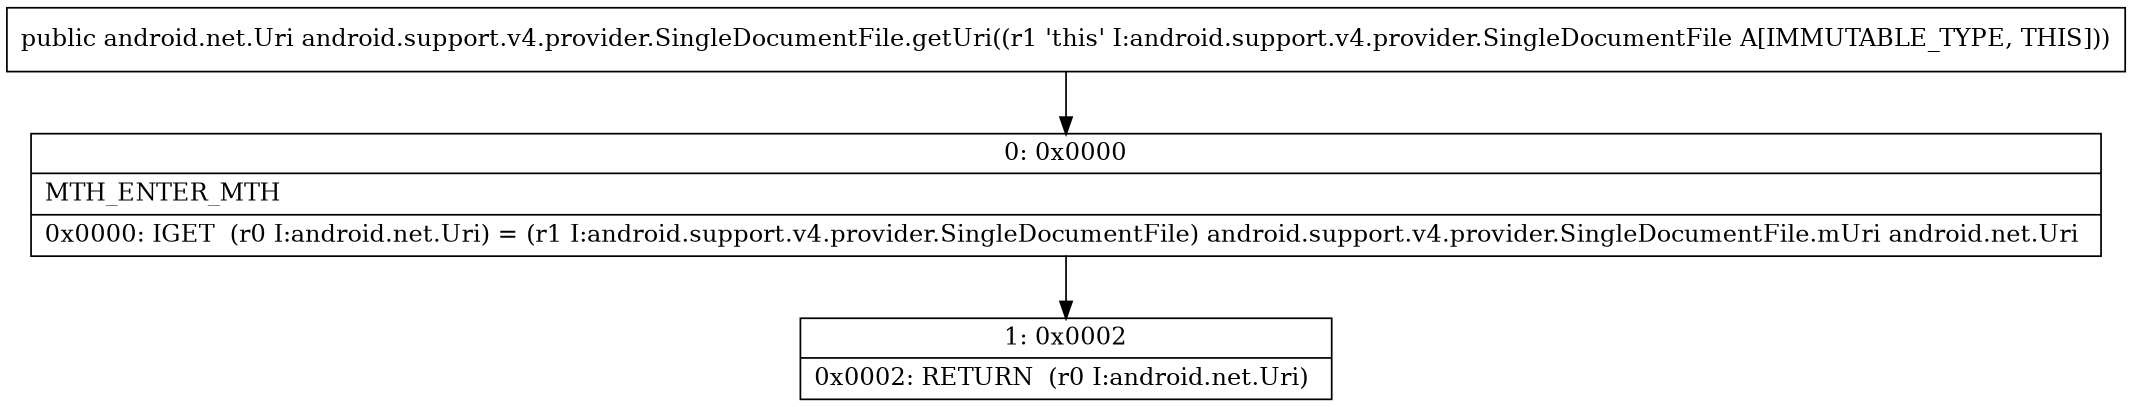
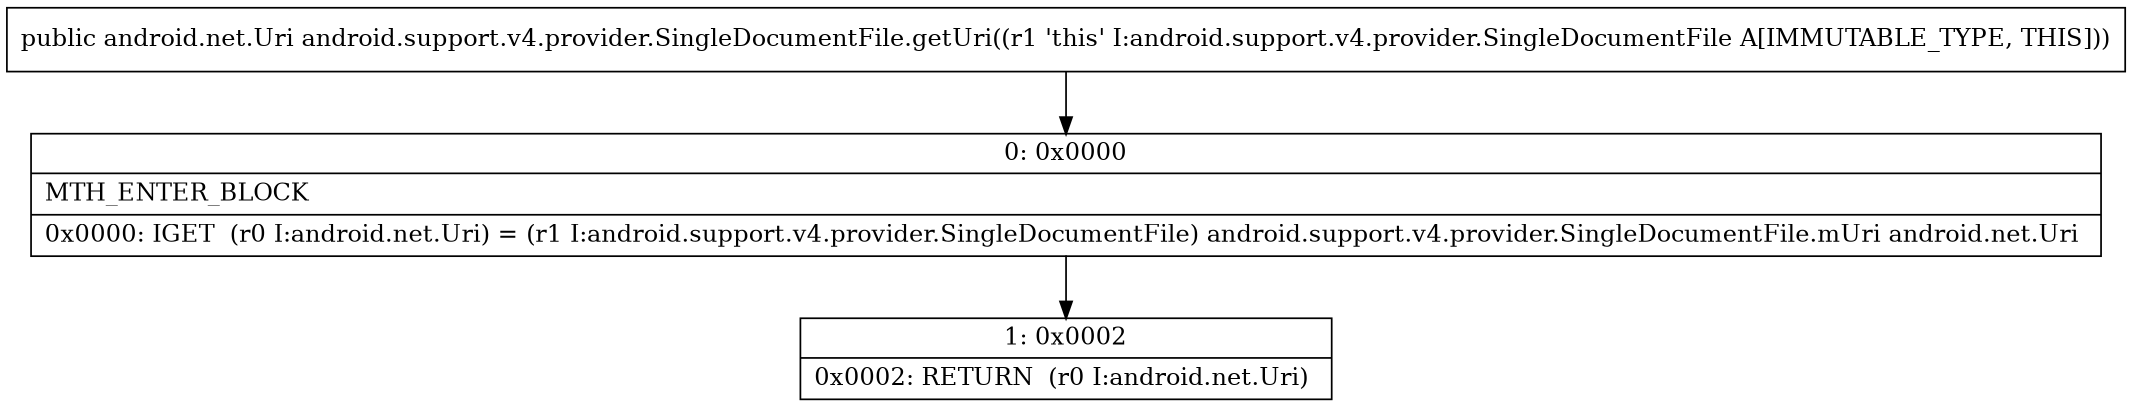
(163, 193) -> (178, 193)
